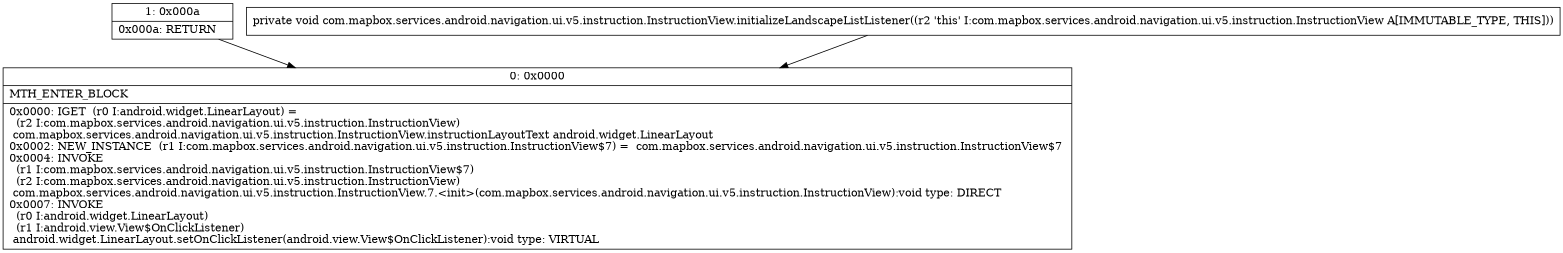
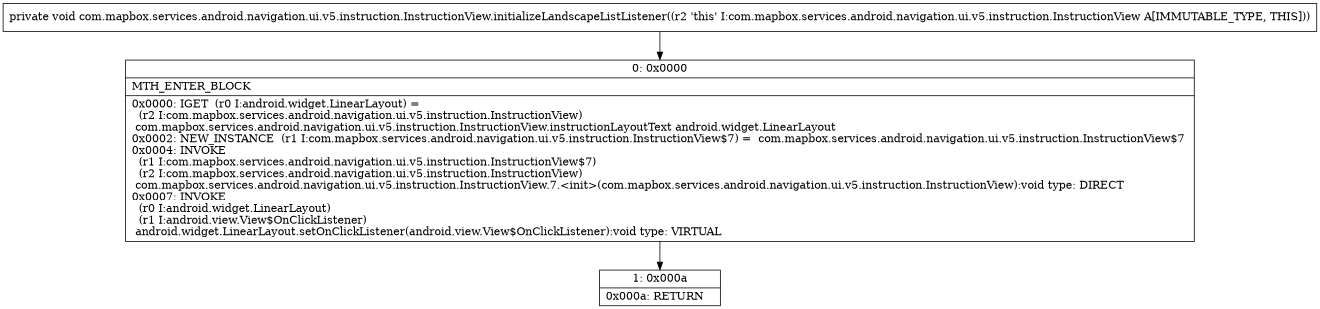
(253, 52) -> (660, 252)
